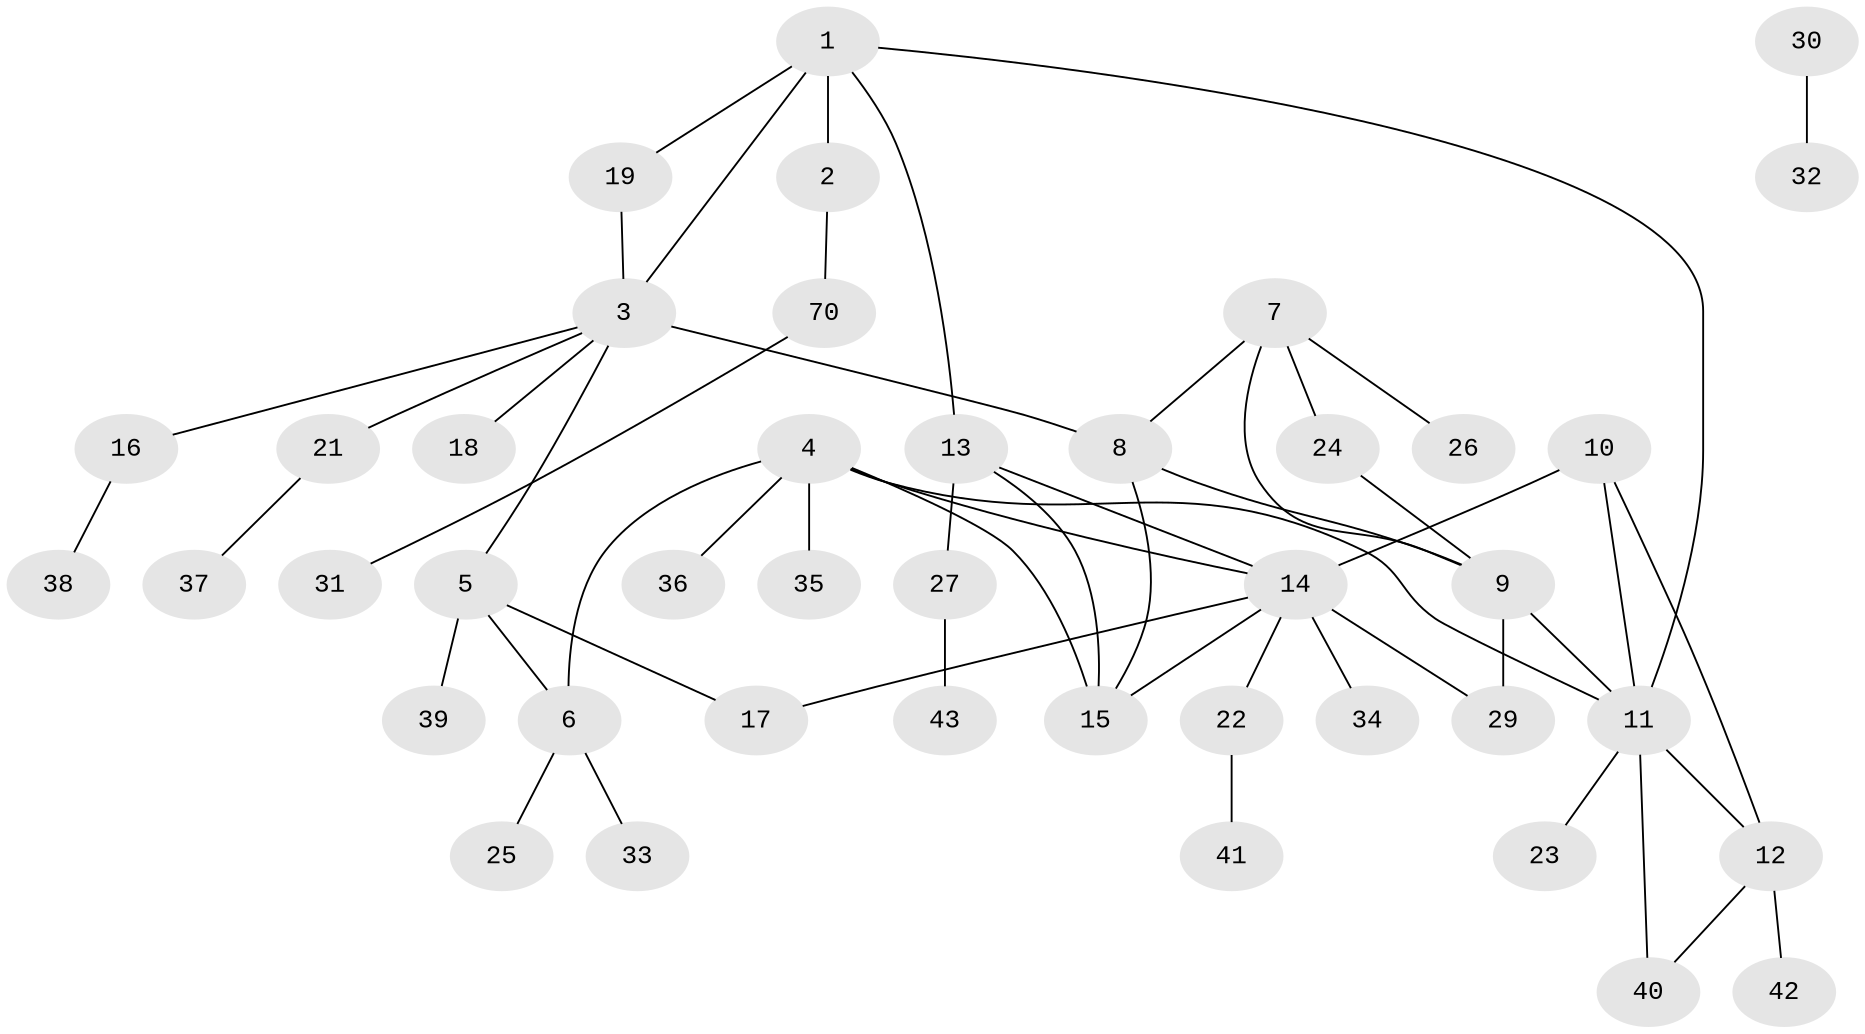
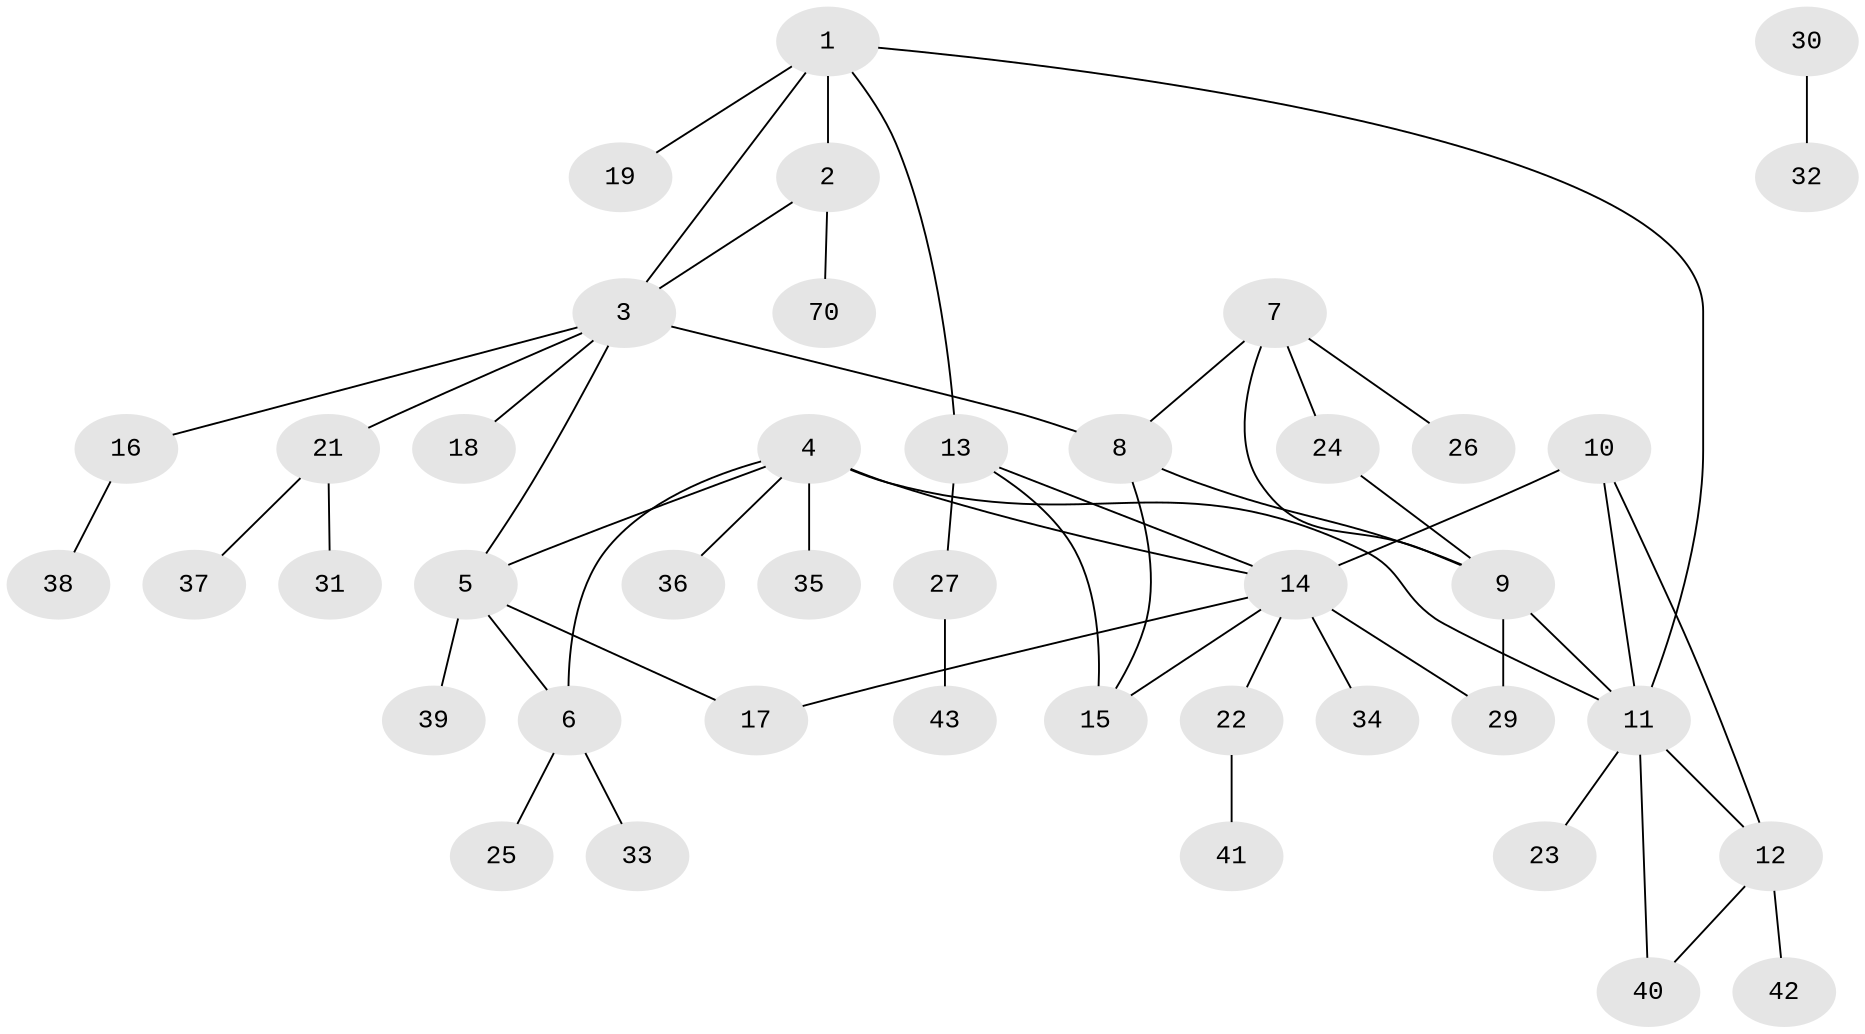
(622, 245) -> (726, 245)
(582, 456) -> (329, 517)
(1003, 543) -> (611, 524)
